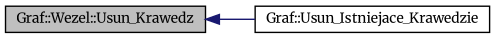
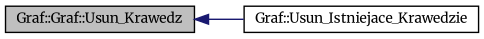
(106, 19) -> (100, 19)
